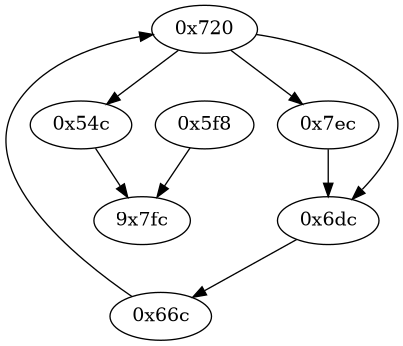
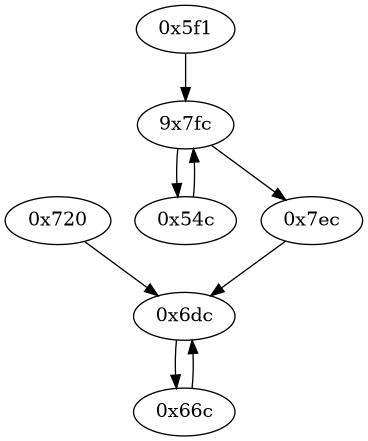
(148, 73) -> (177, 166)
(261, 73) -> (243, 169)
(205, 125) -> (186, 29)
(8, 153) -> (193, 371)
